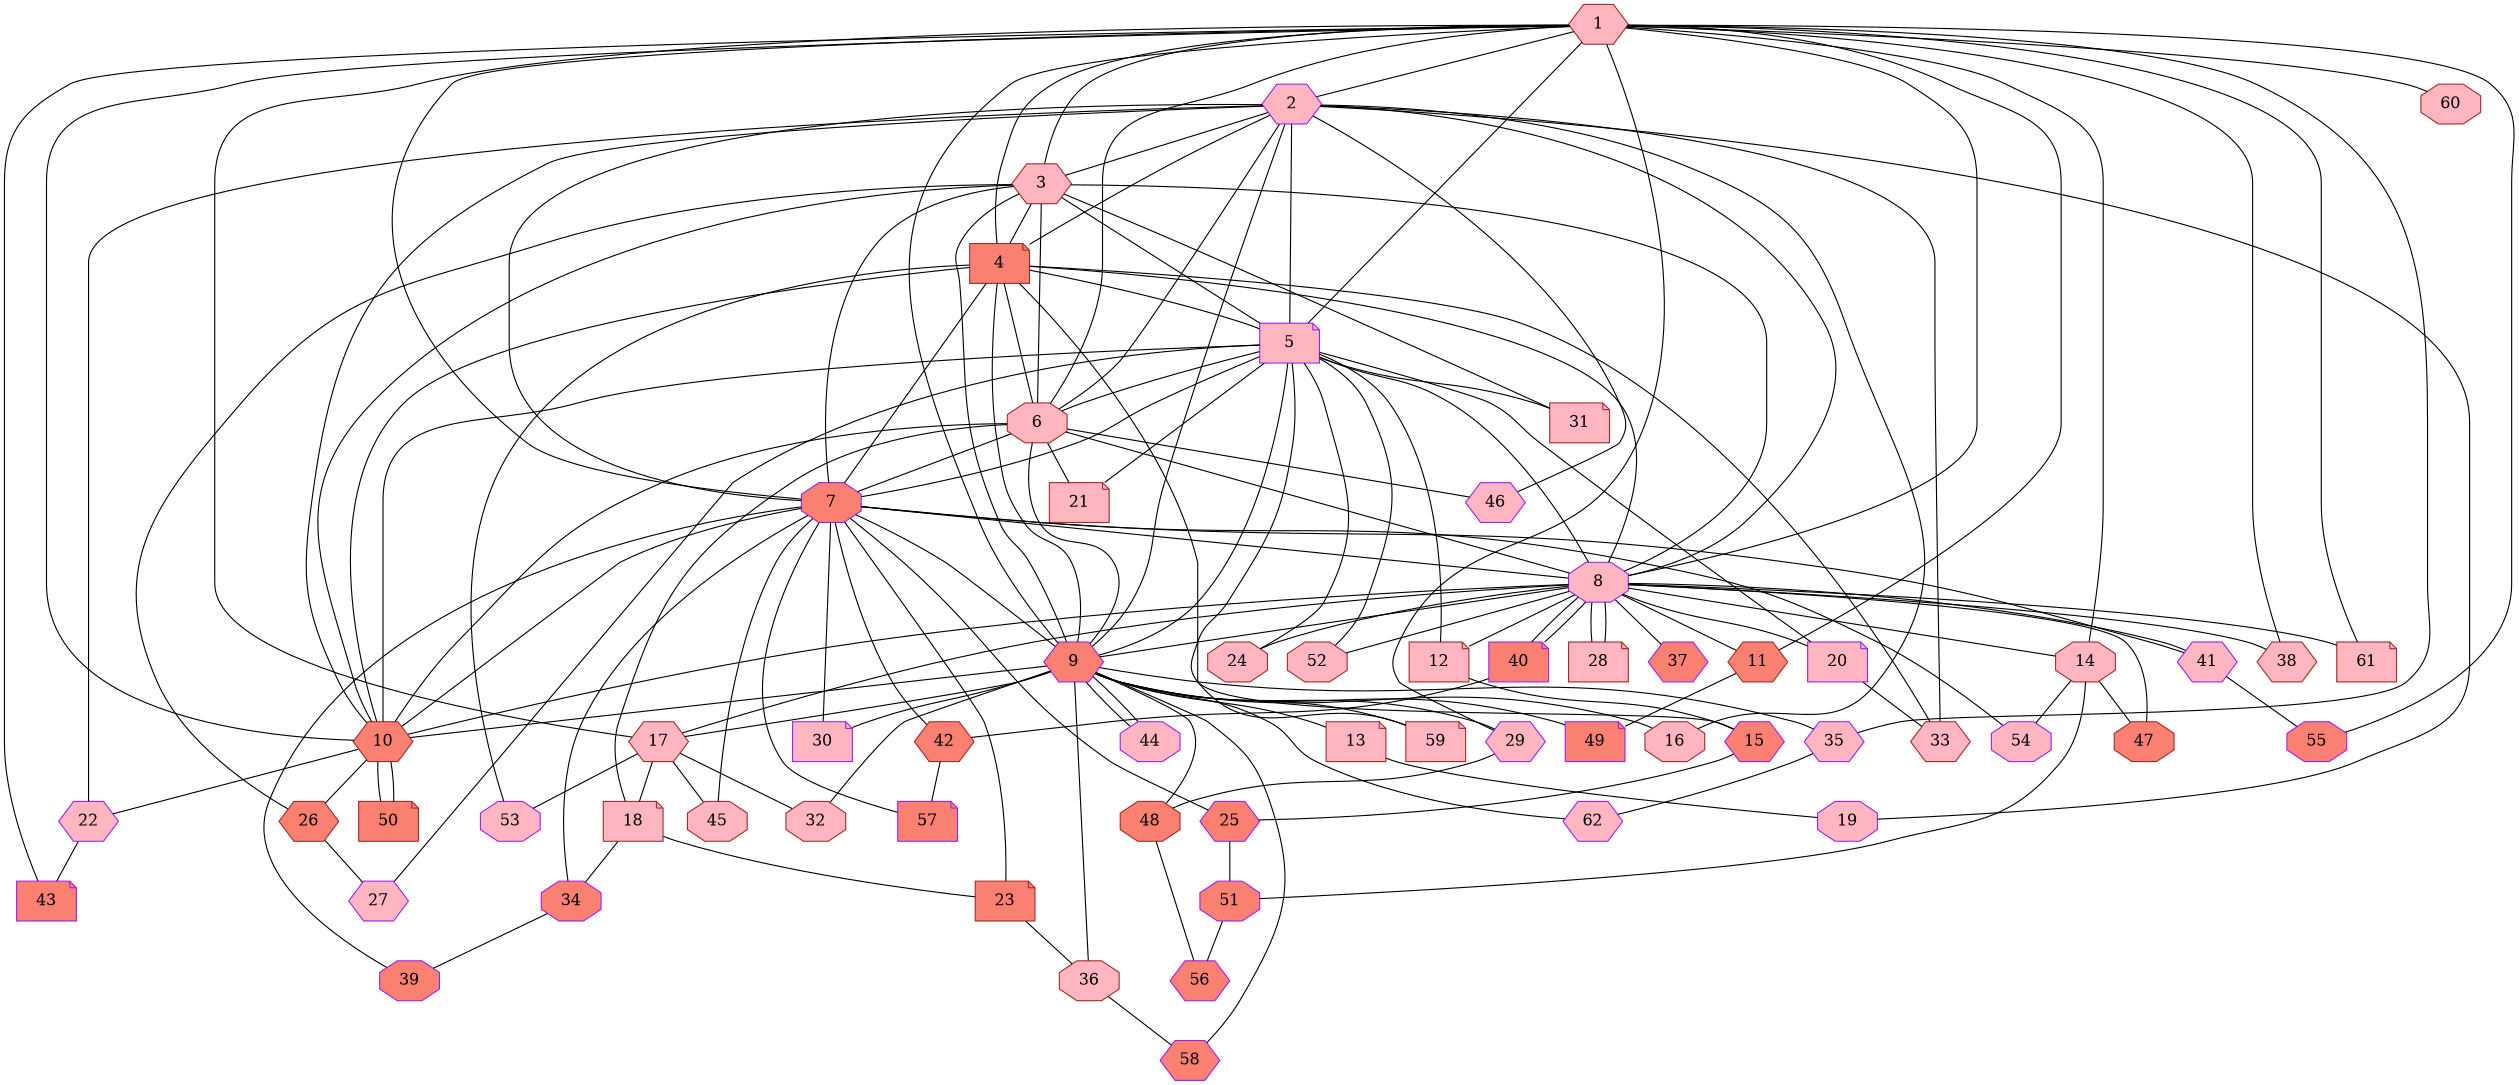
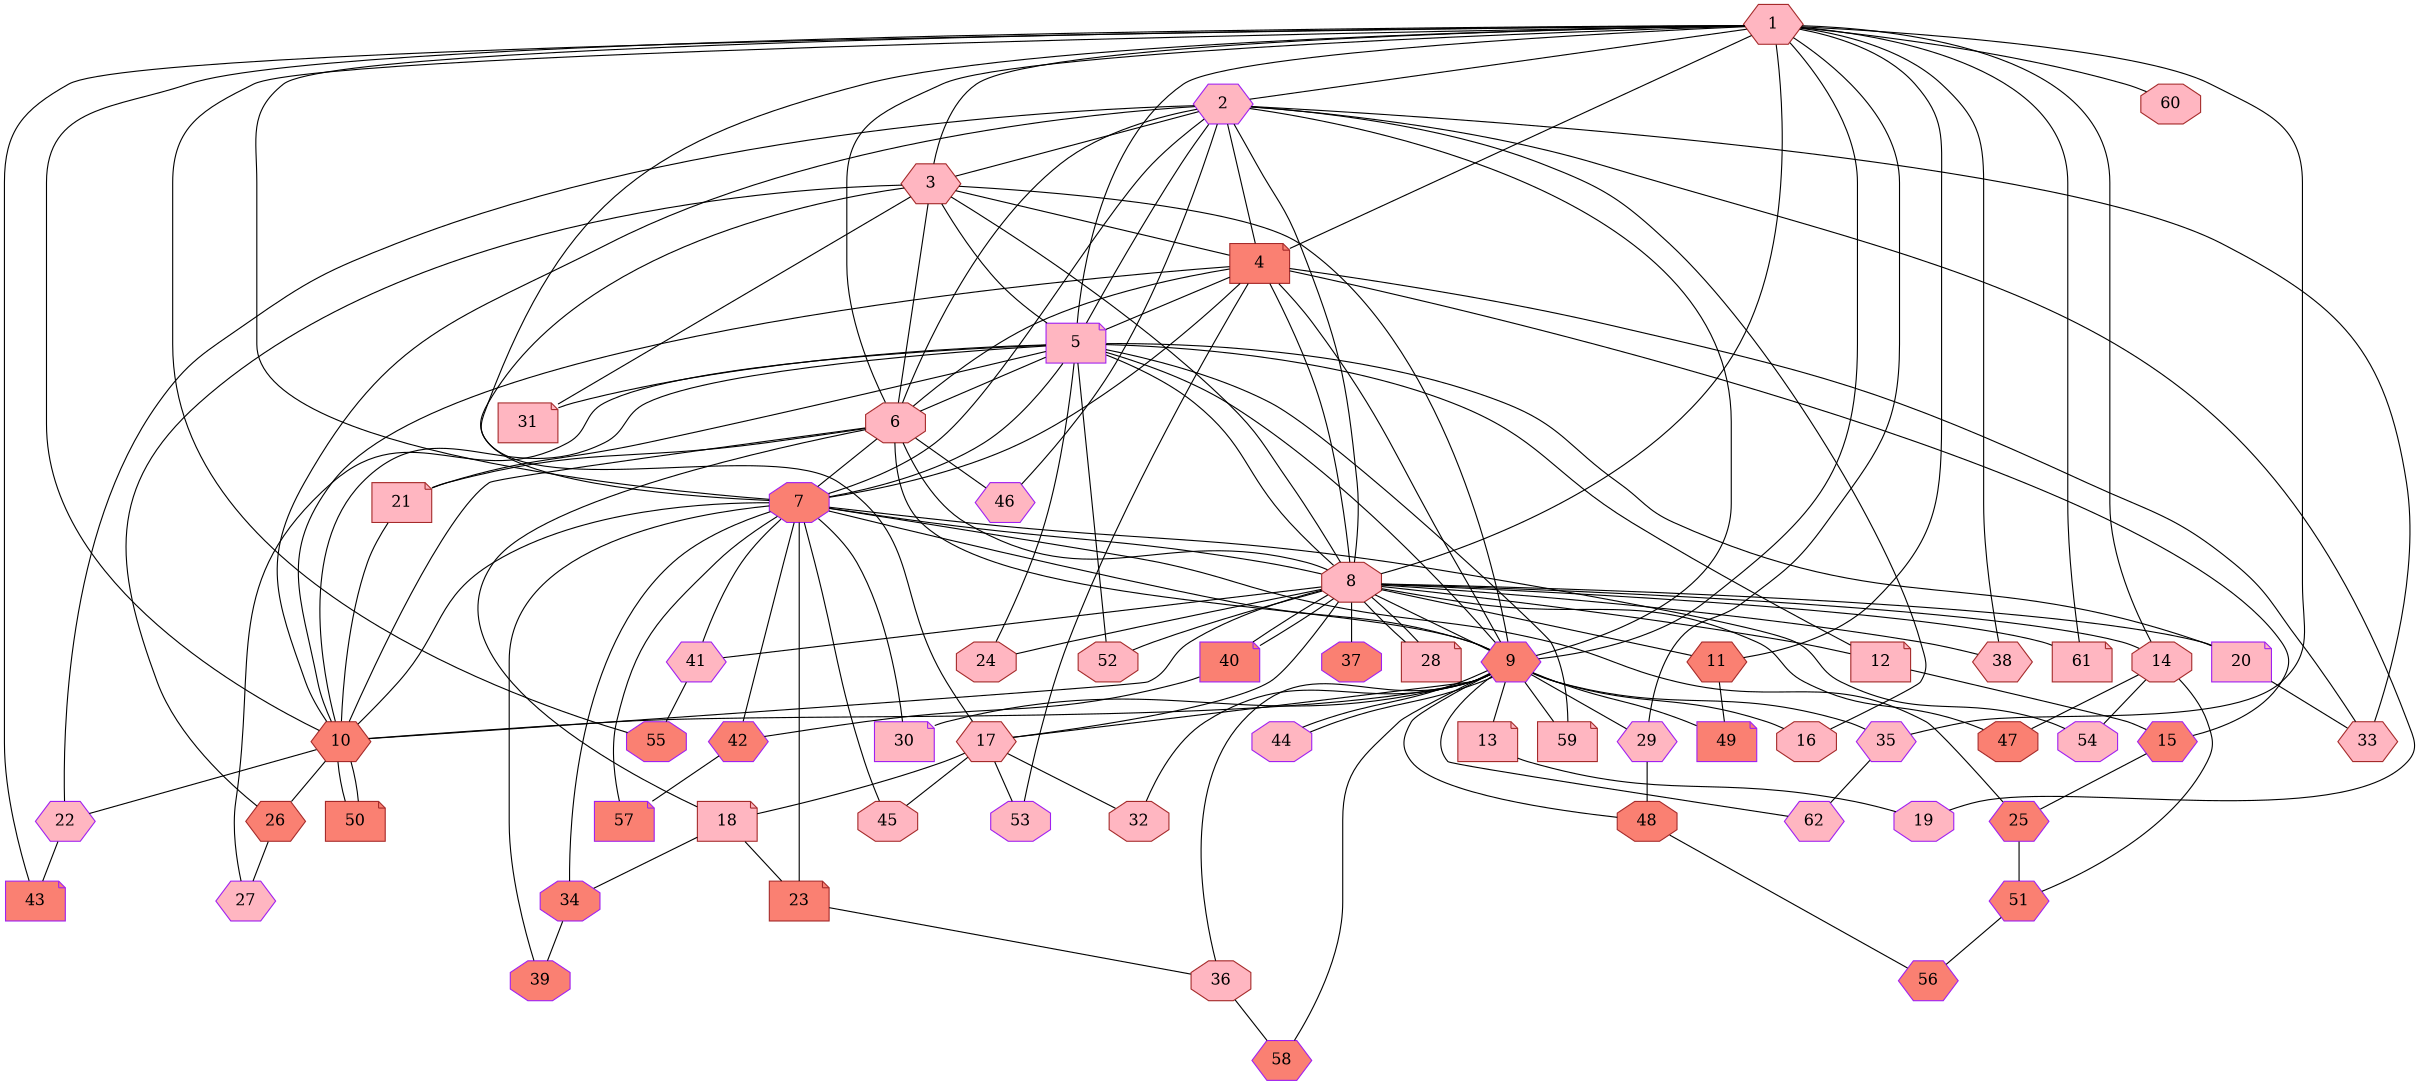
(536, 288) -> (353, 619)
(1598, 582) -> (1352, 582)
(1678, 662) -> (1352, 662)
(944, 742) -> (738, 742)
(1230, 901) -> (2019, 901)
